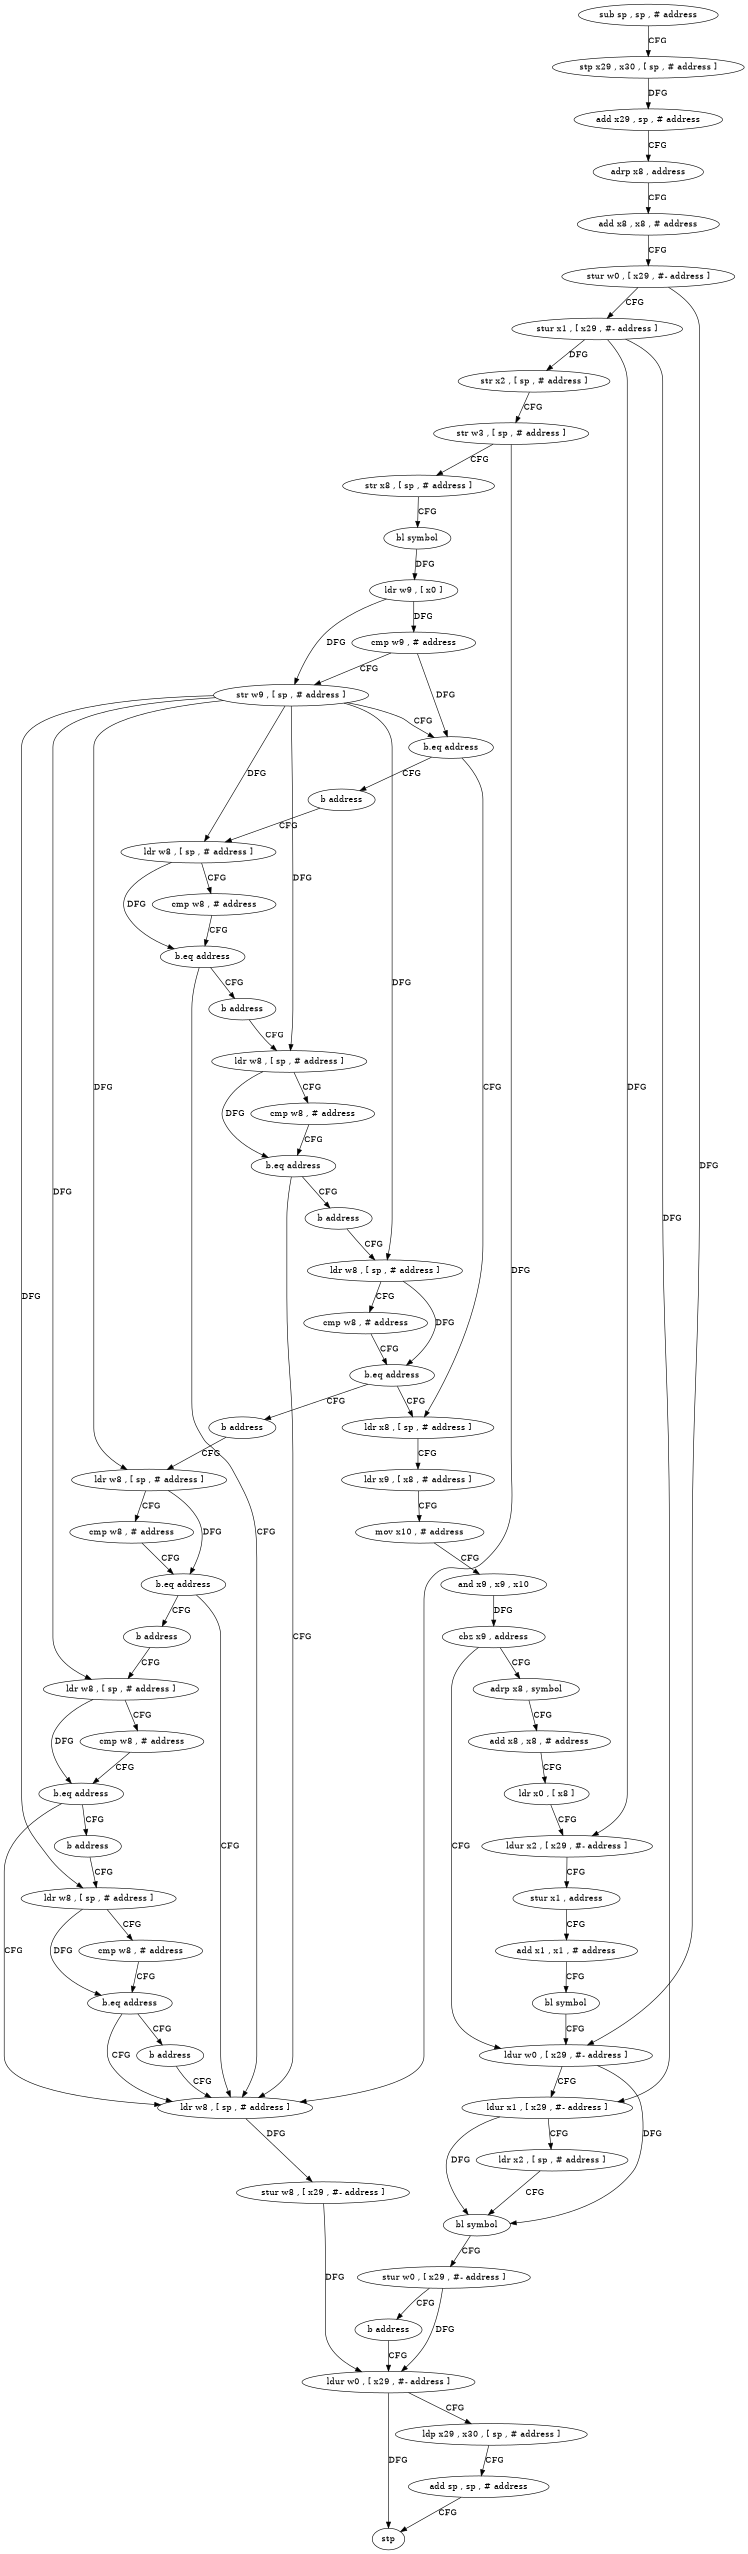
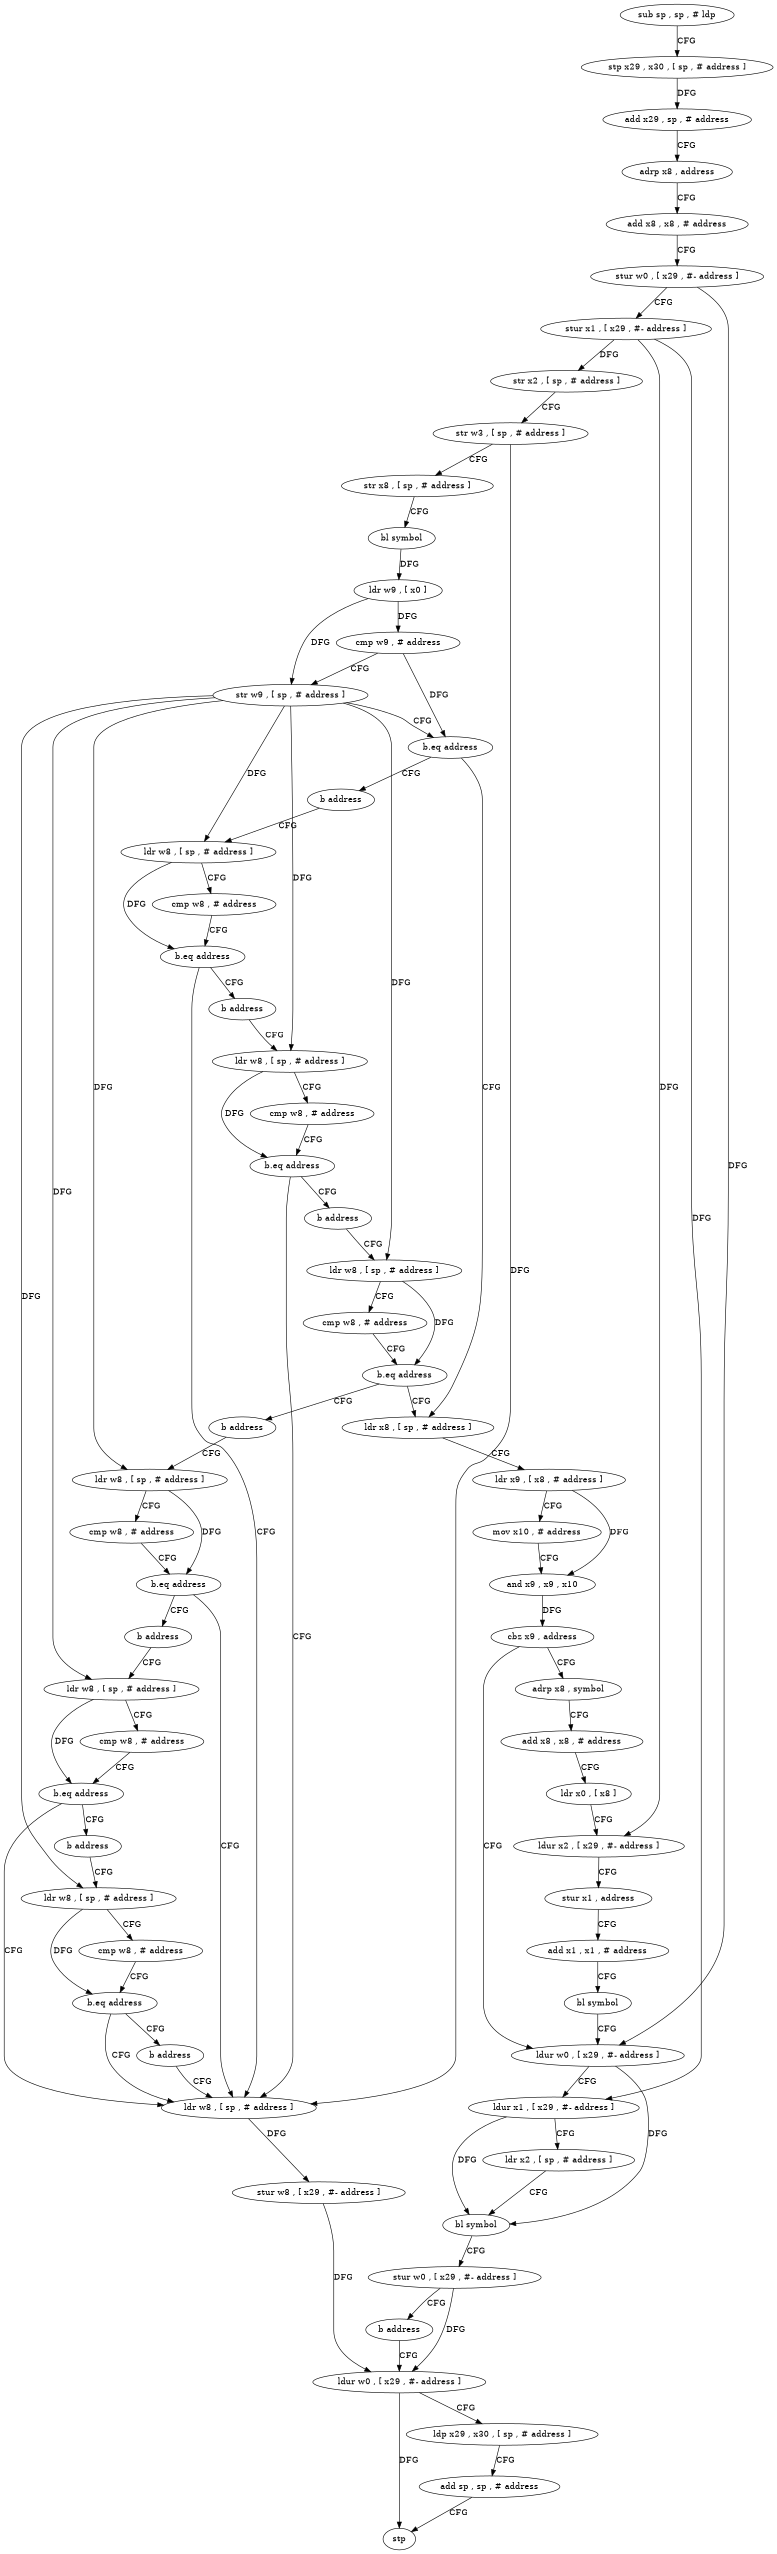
(648, 15) -> (677, 15)
none -> (610, 1531)
